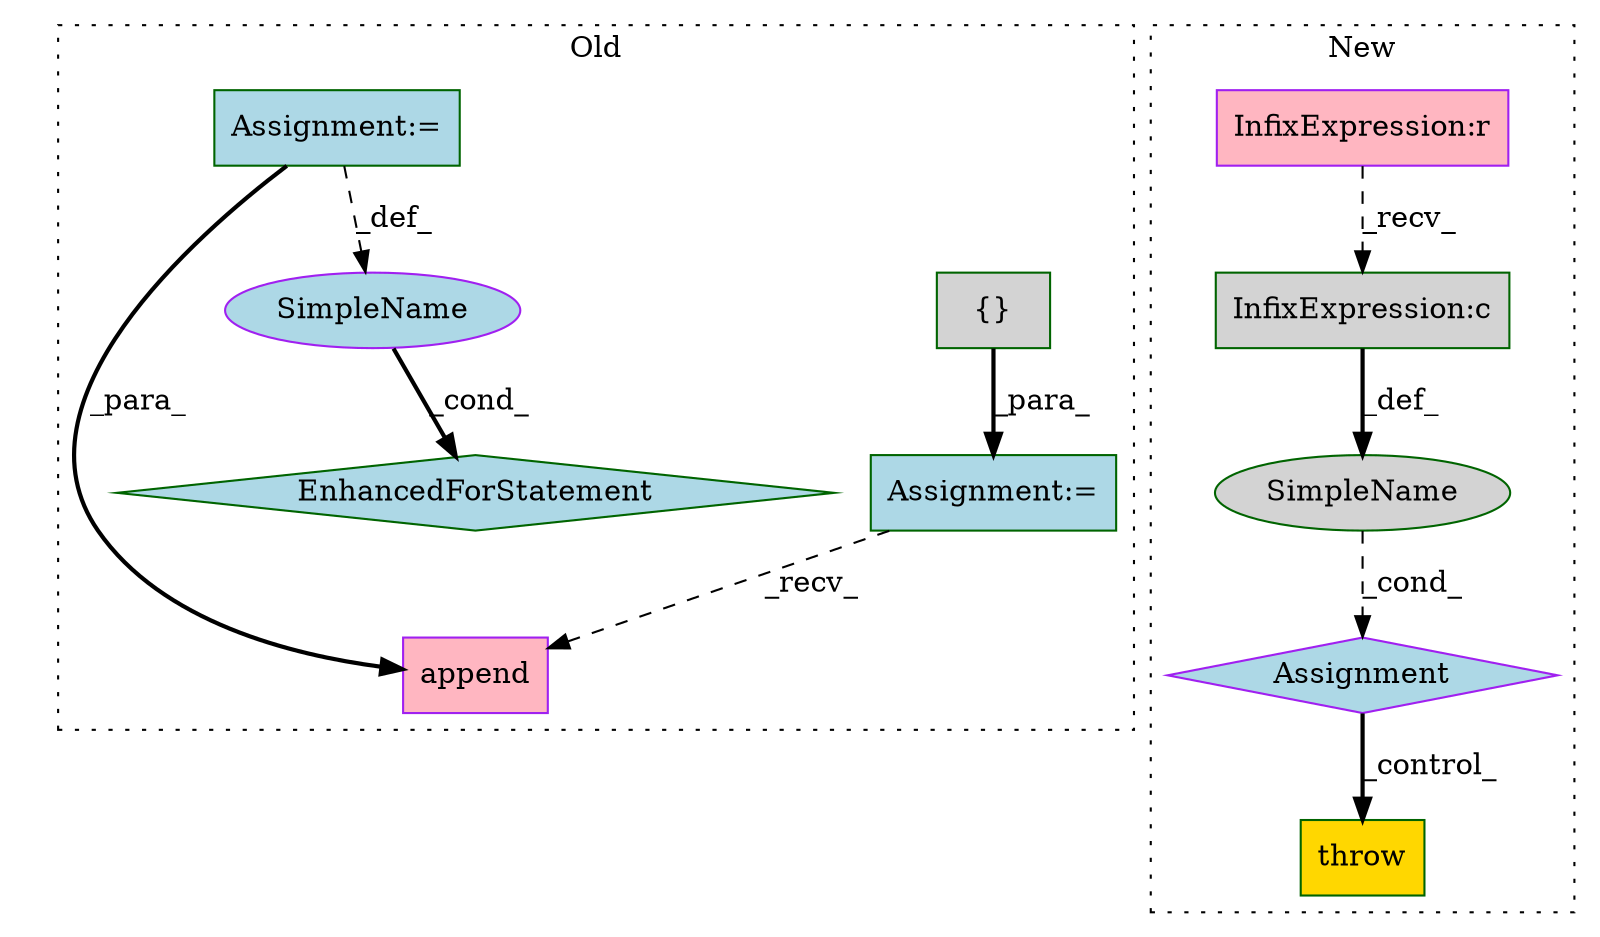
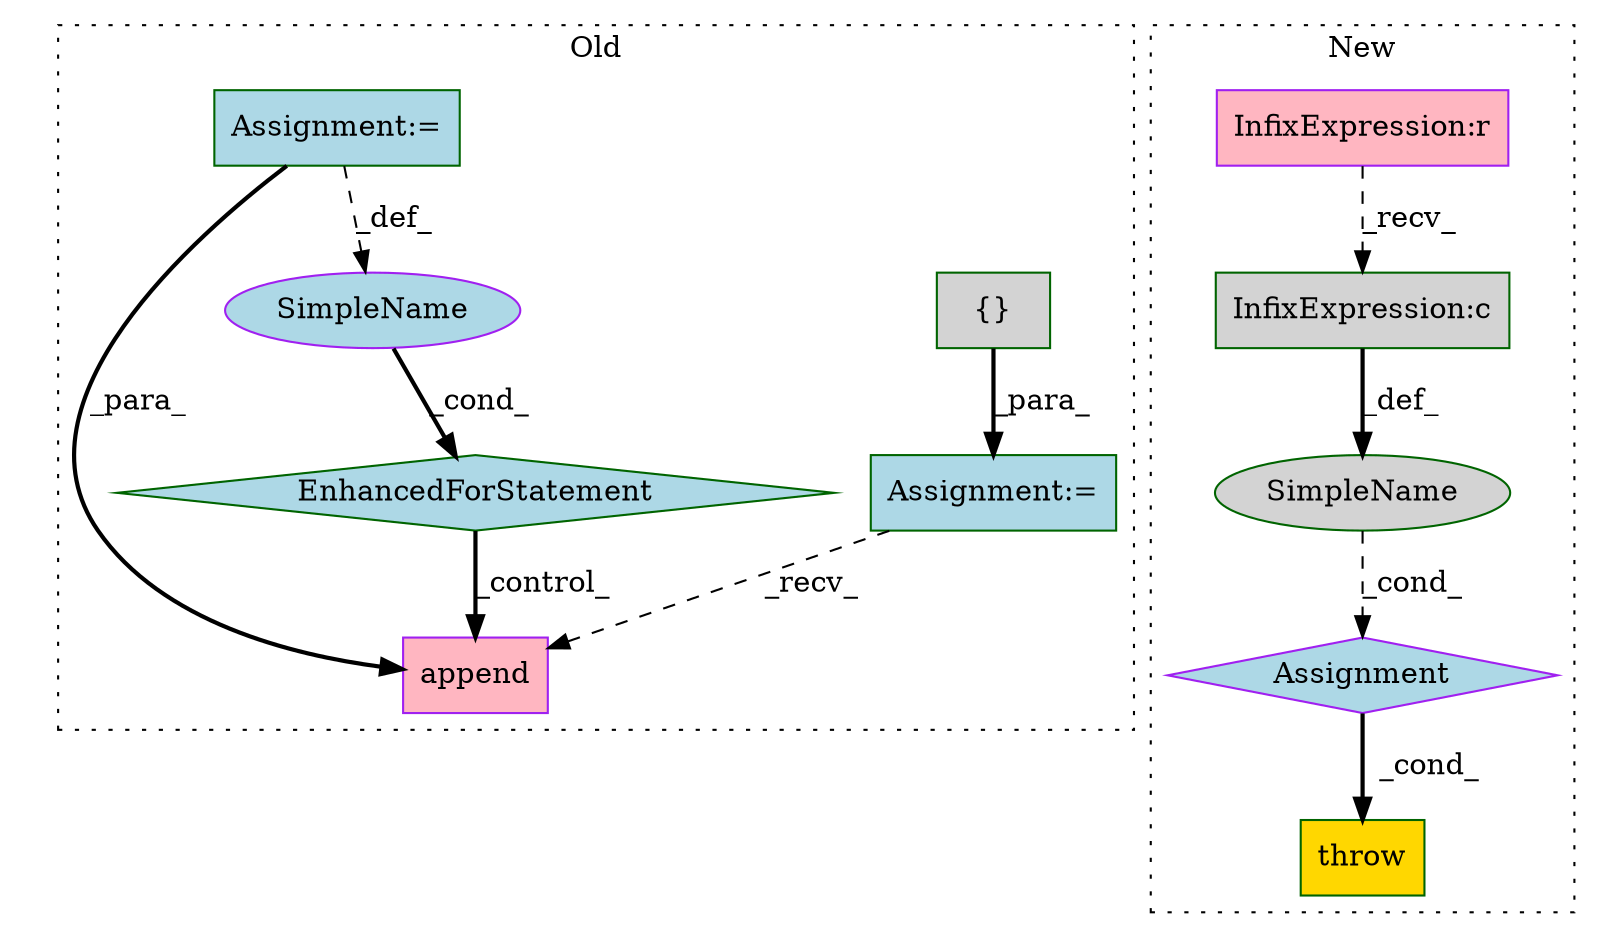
none -> (475, 574)
(1430, 767) -> (1430, 767)
